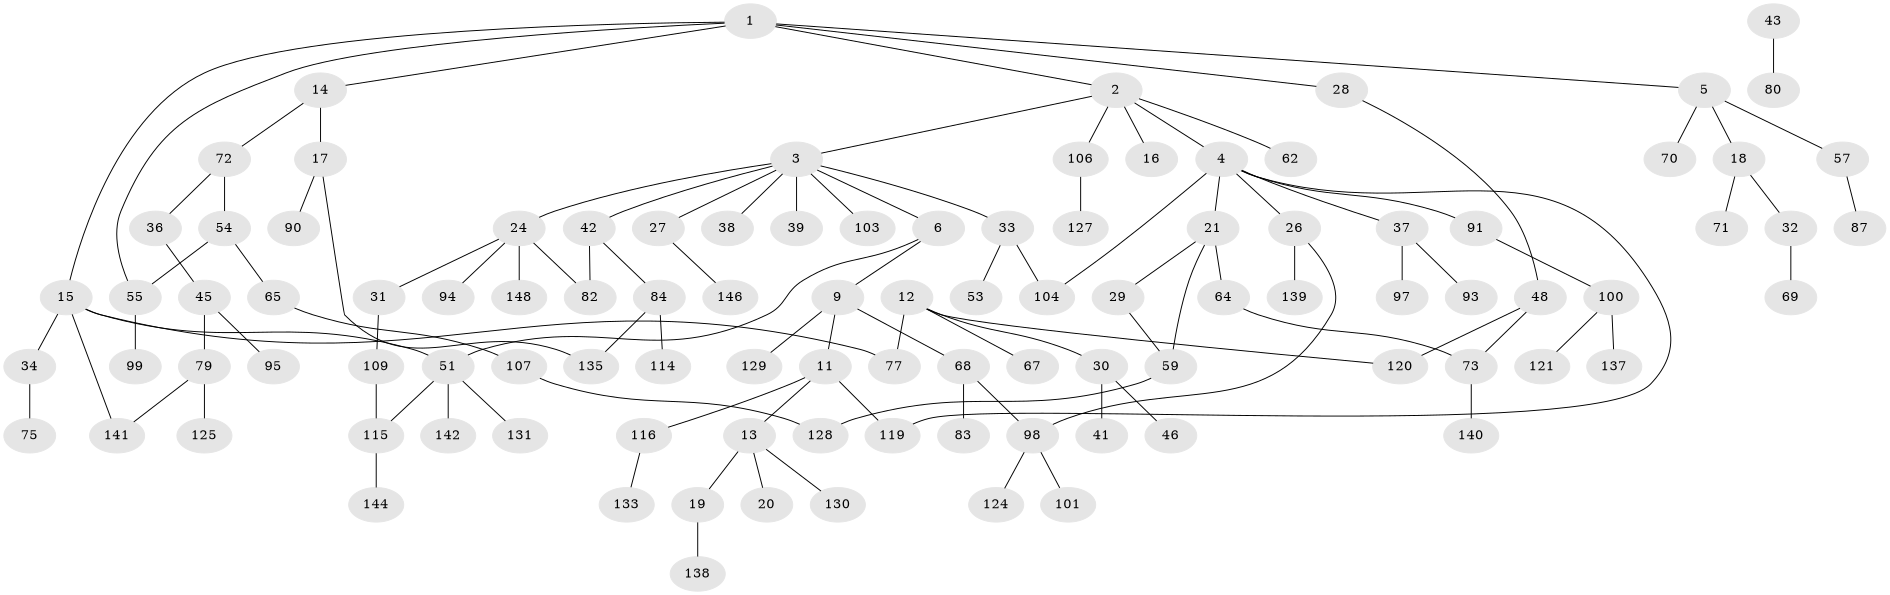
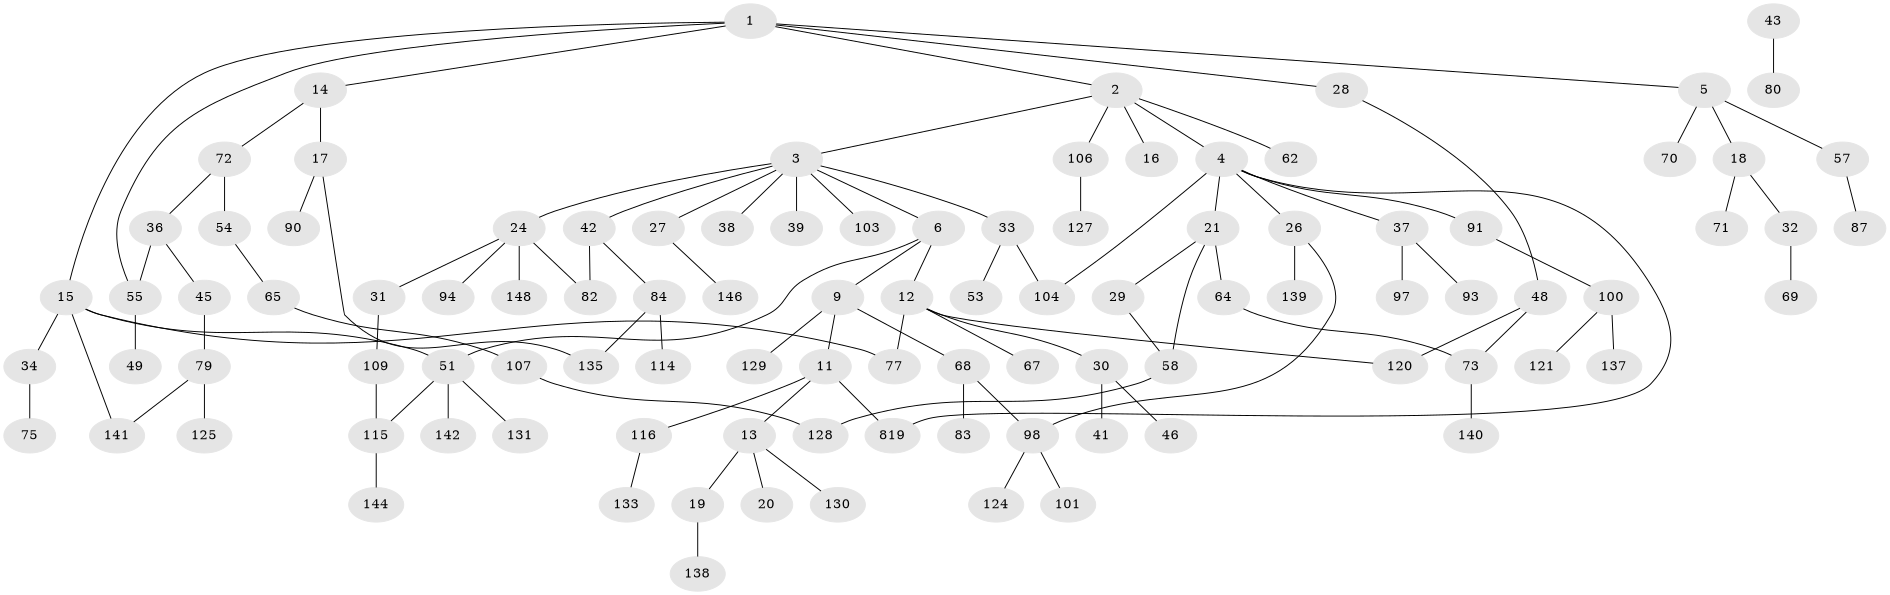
(185, 259) -> (145, 263)
none -> (923, 263)
(135, 367) -> (135, 367)
(274, 367) -> none
(1171, 367) -> (1171, 367)
(893, 436) -> (893, 436)
